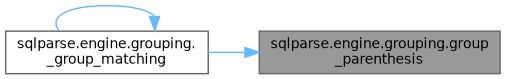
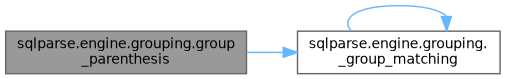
(227, 52) -> (265, 52)
